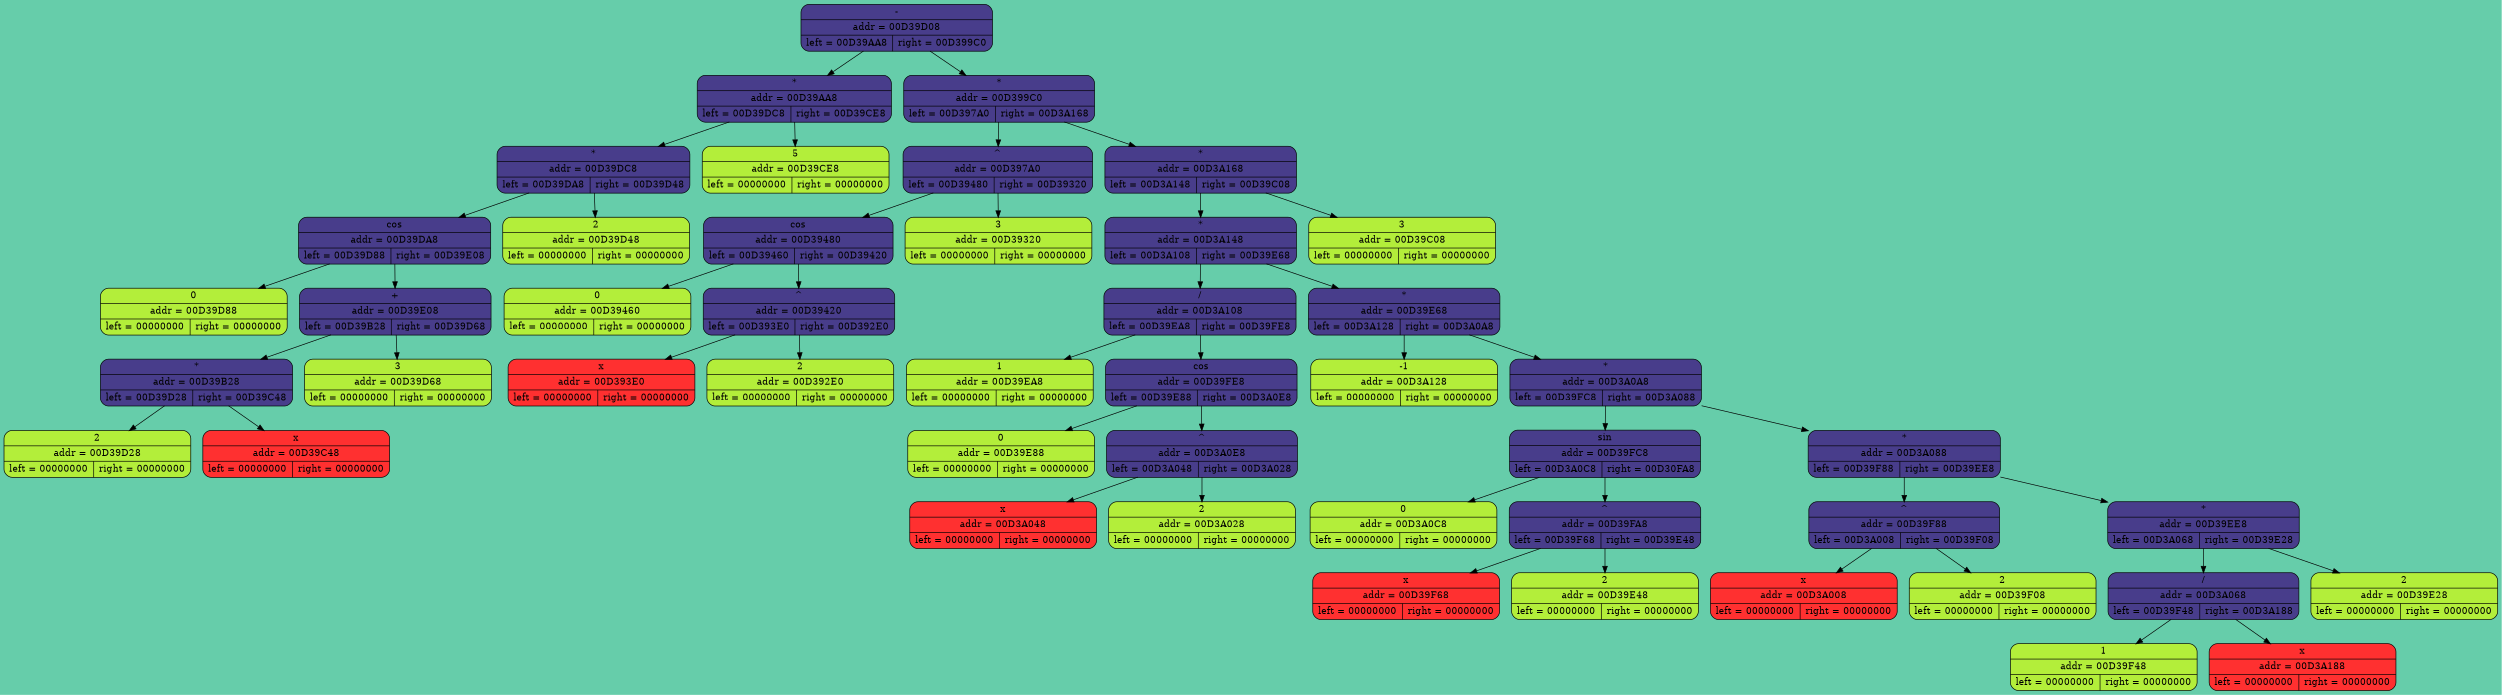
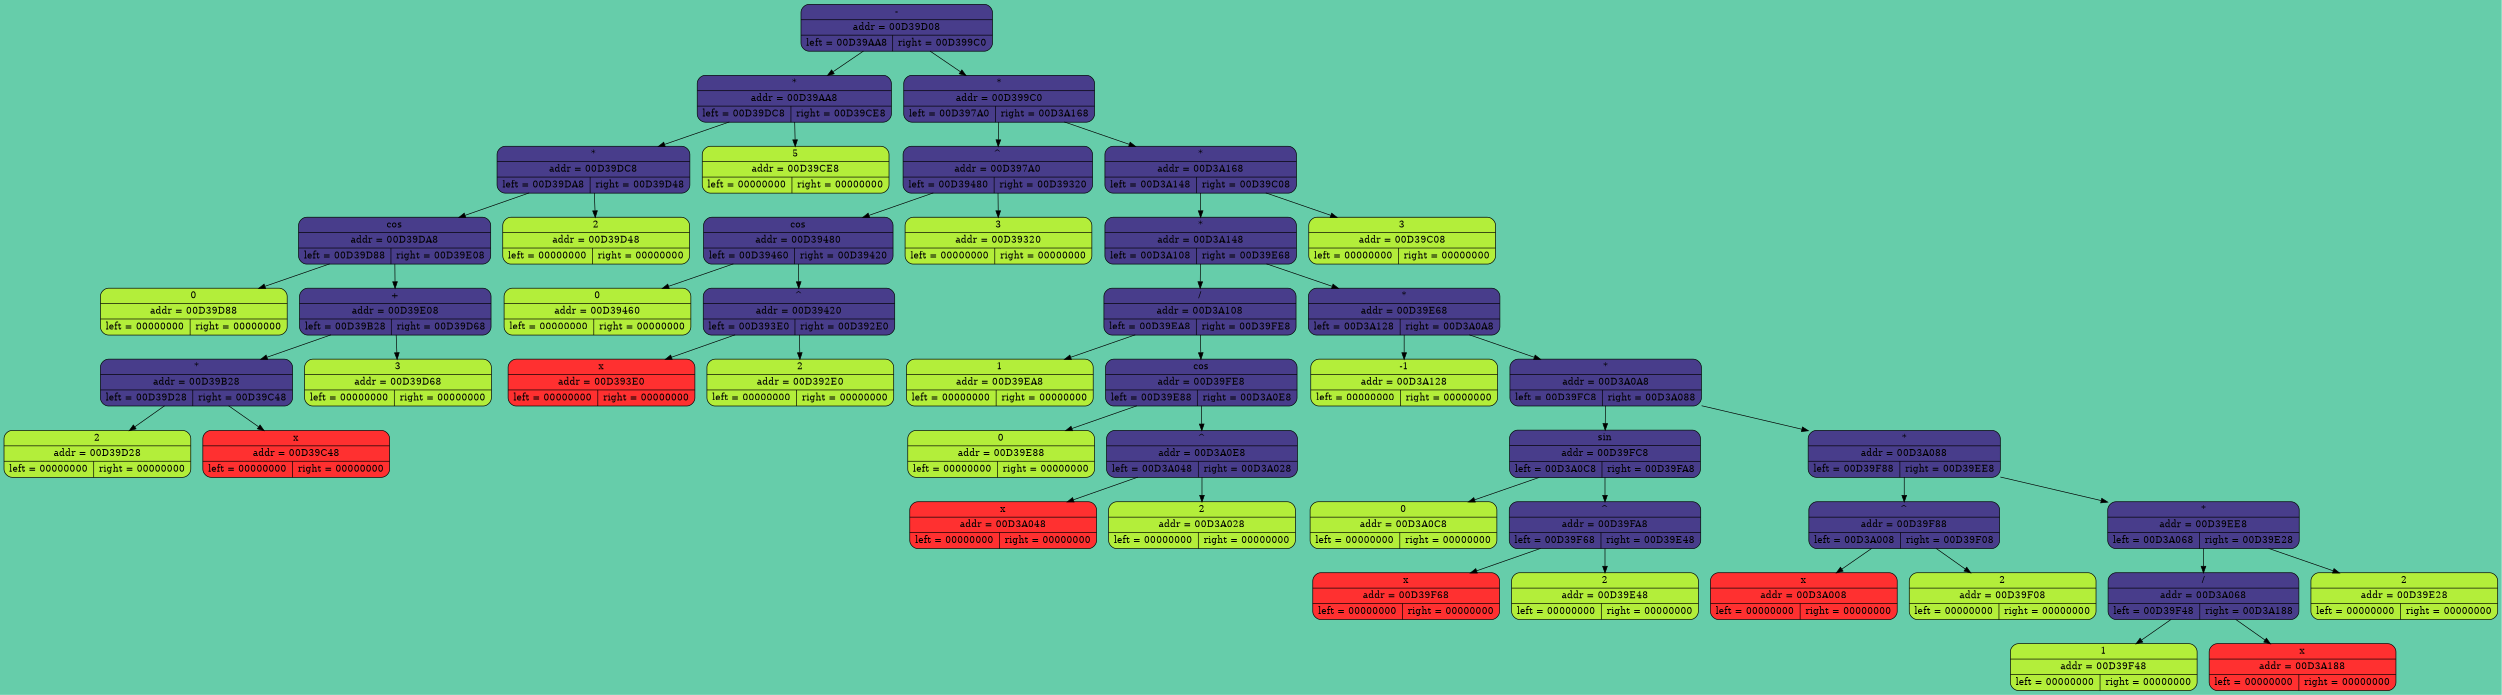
(1651, 469) -> (1651, 469)
